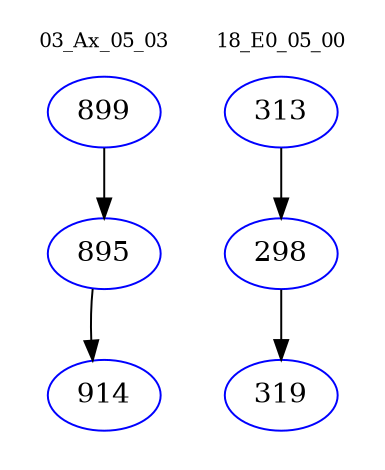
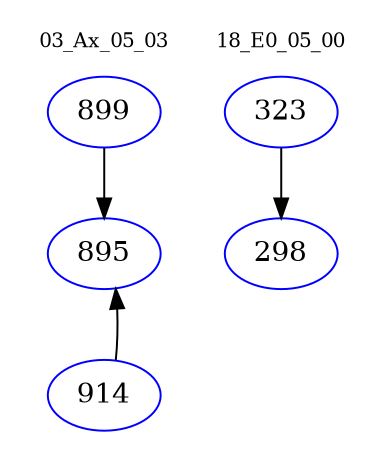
(281, 112) -> (281, 112)
(91, 315) -> (117, 335)
(281, 395) -> none
